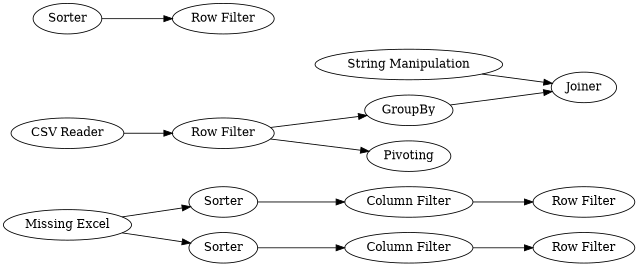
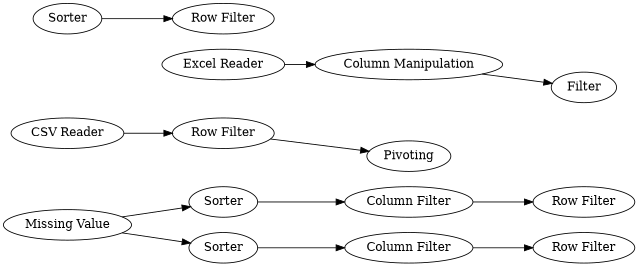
none -> (223, 64)
(409, 64) -> (409, 64)
(584, 87) -> (584, 87)
(409, 110) -> none
(67, 225) -> (67, 225)
